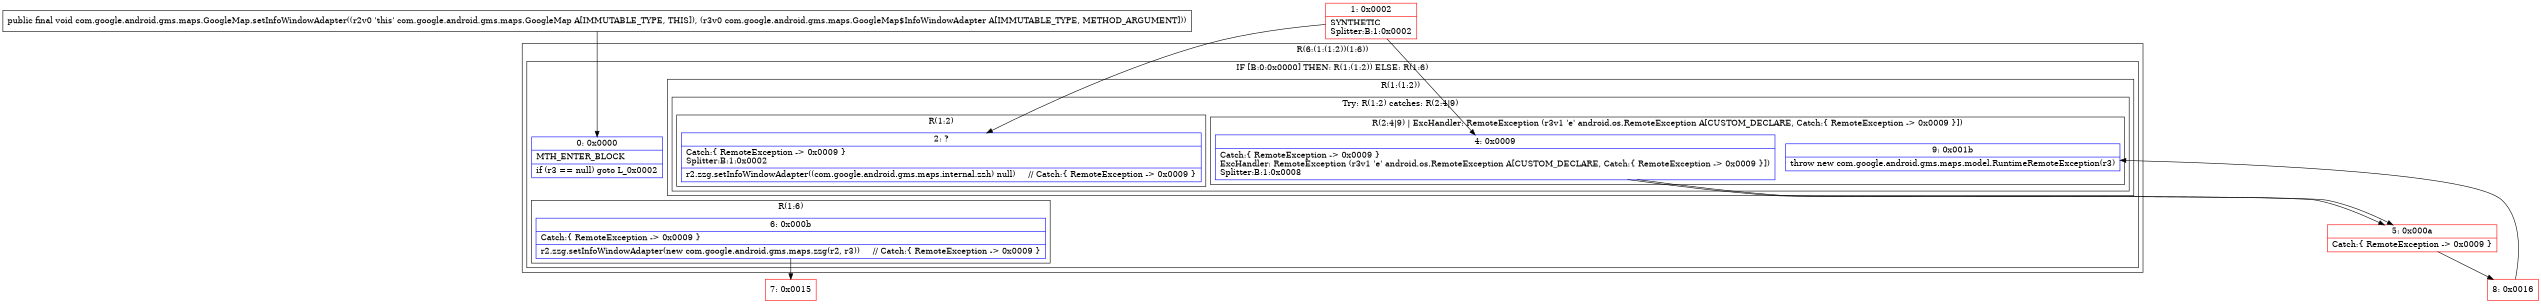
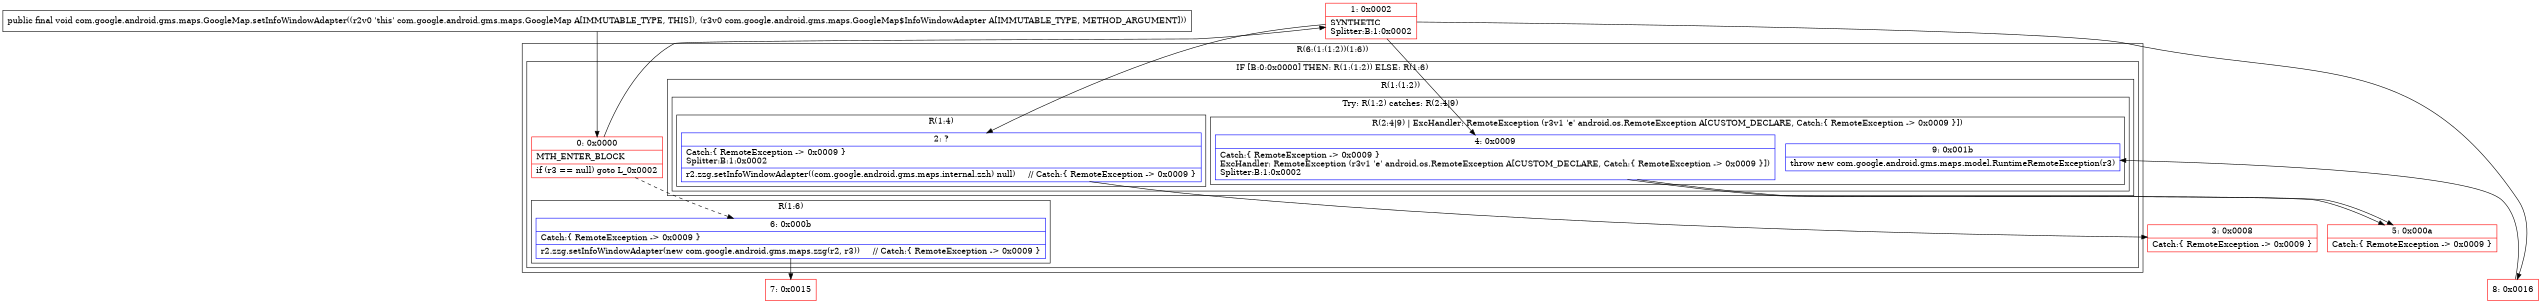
none -> (957, 40)
(941, 122) -> (941, 122)
(597, 157) -> (597, 157)
(1261, 173) -> (1261, 173)
none -> (695, 204)
none -> (2232, 238)
(2463, 264) -> (2030, 36)
